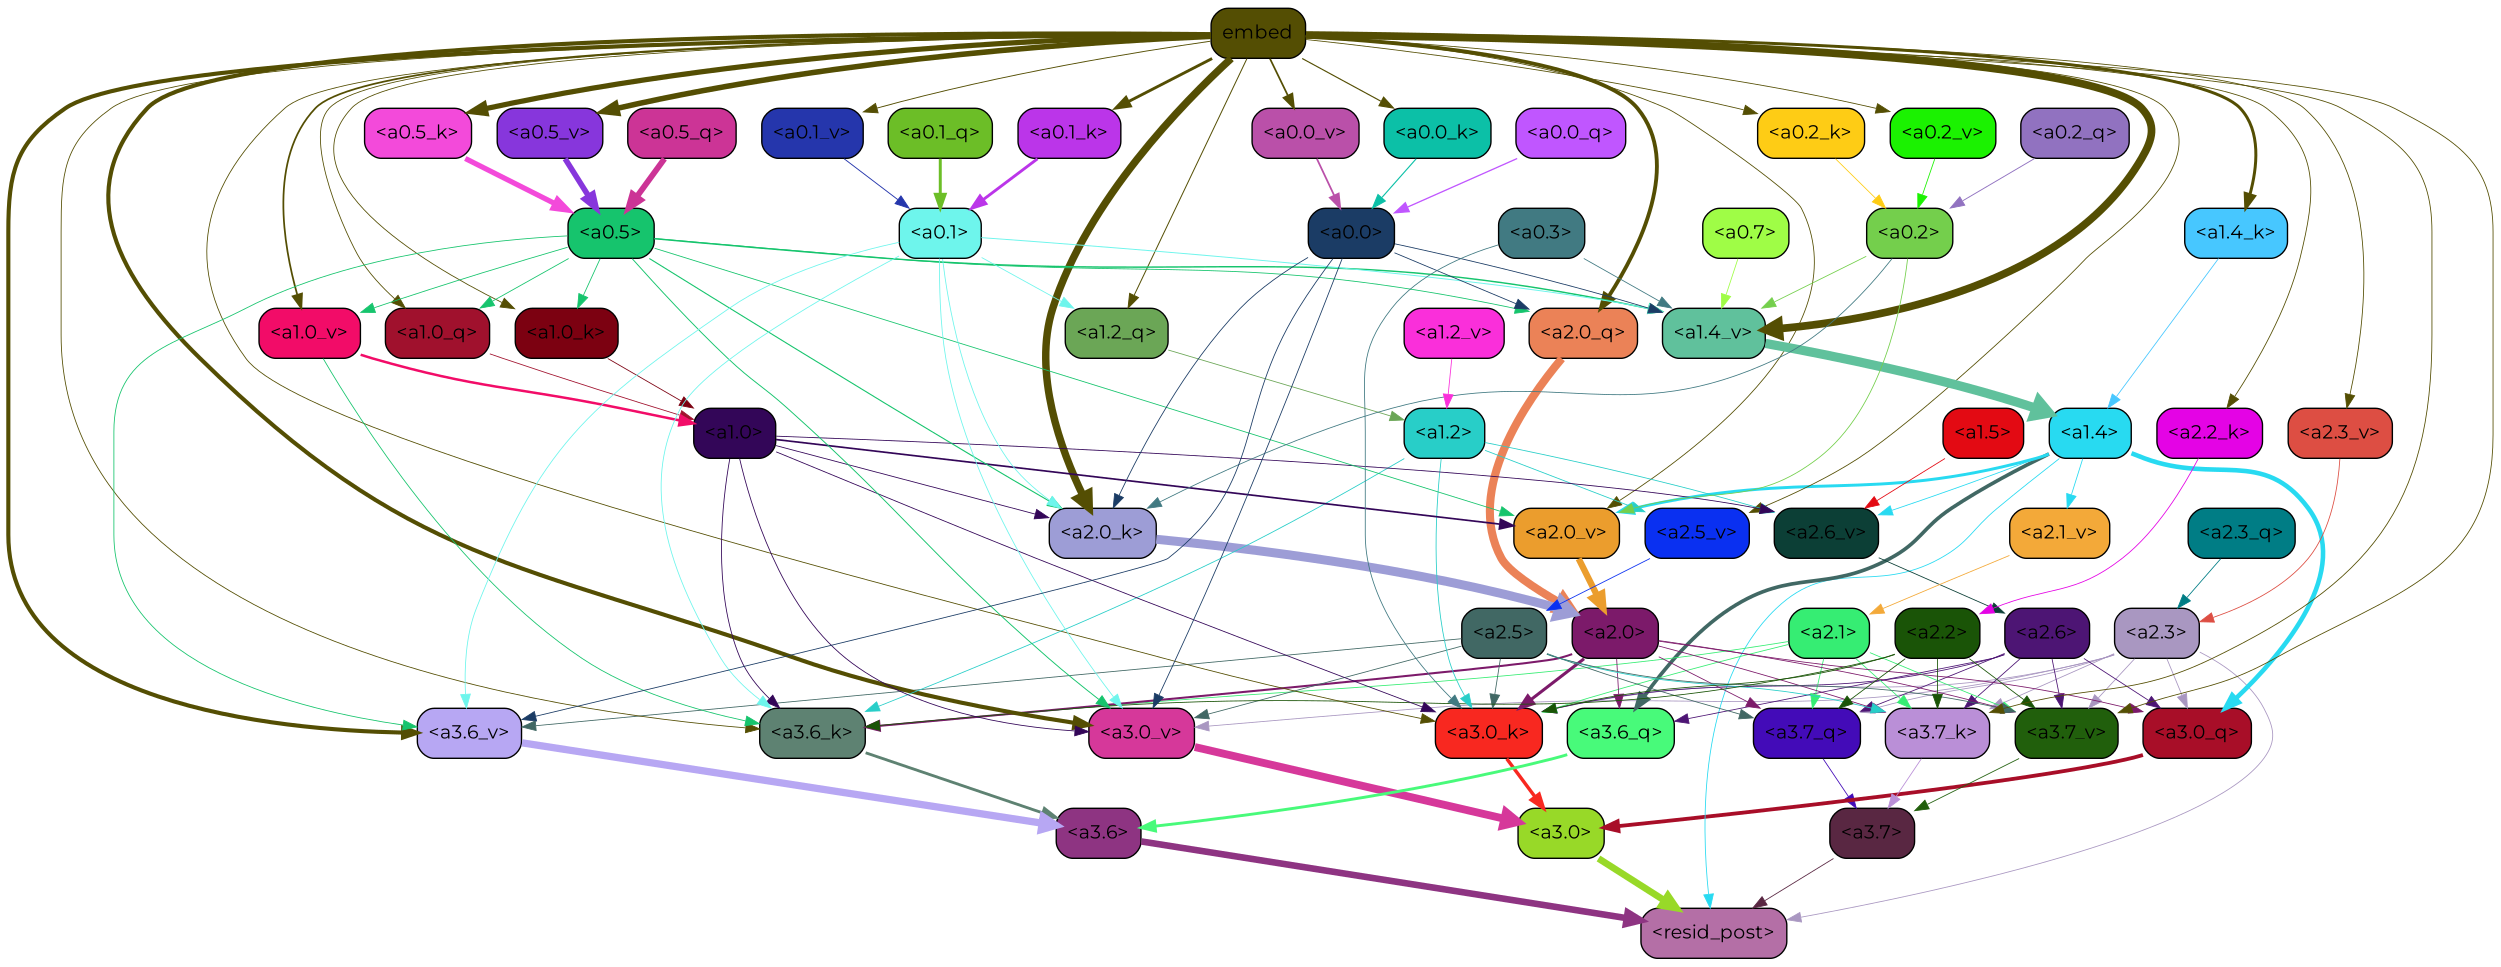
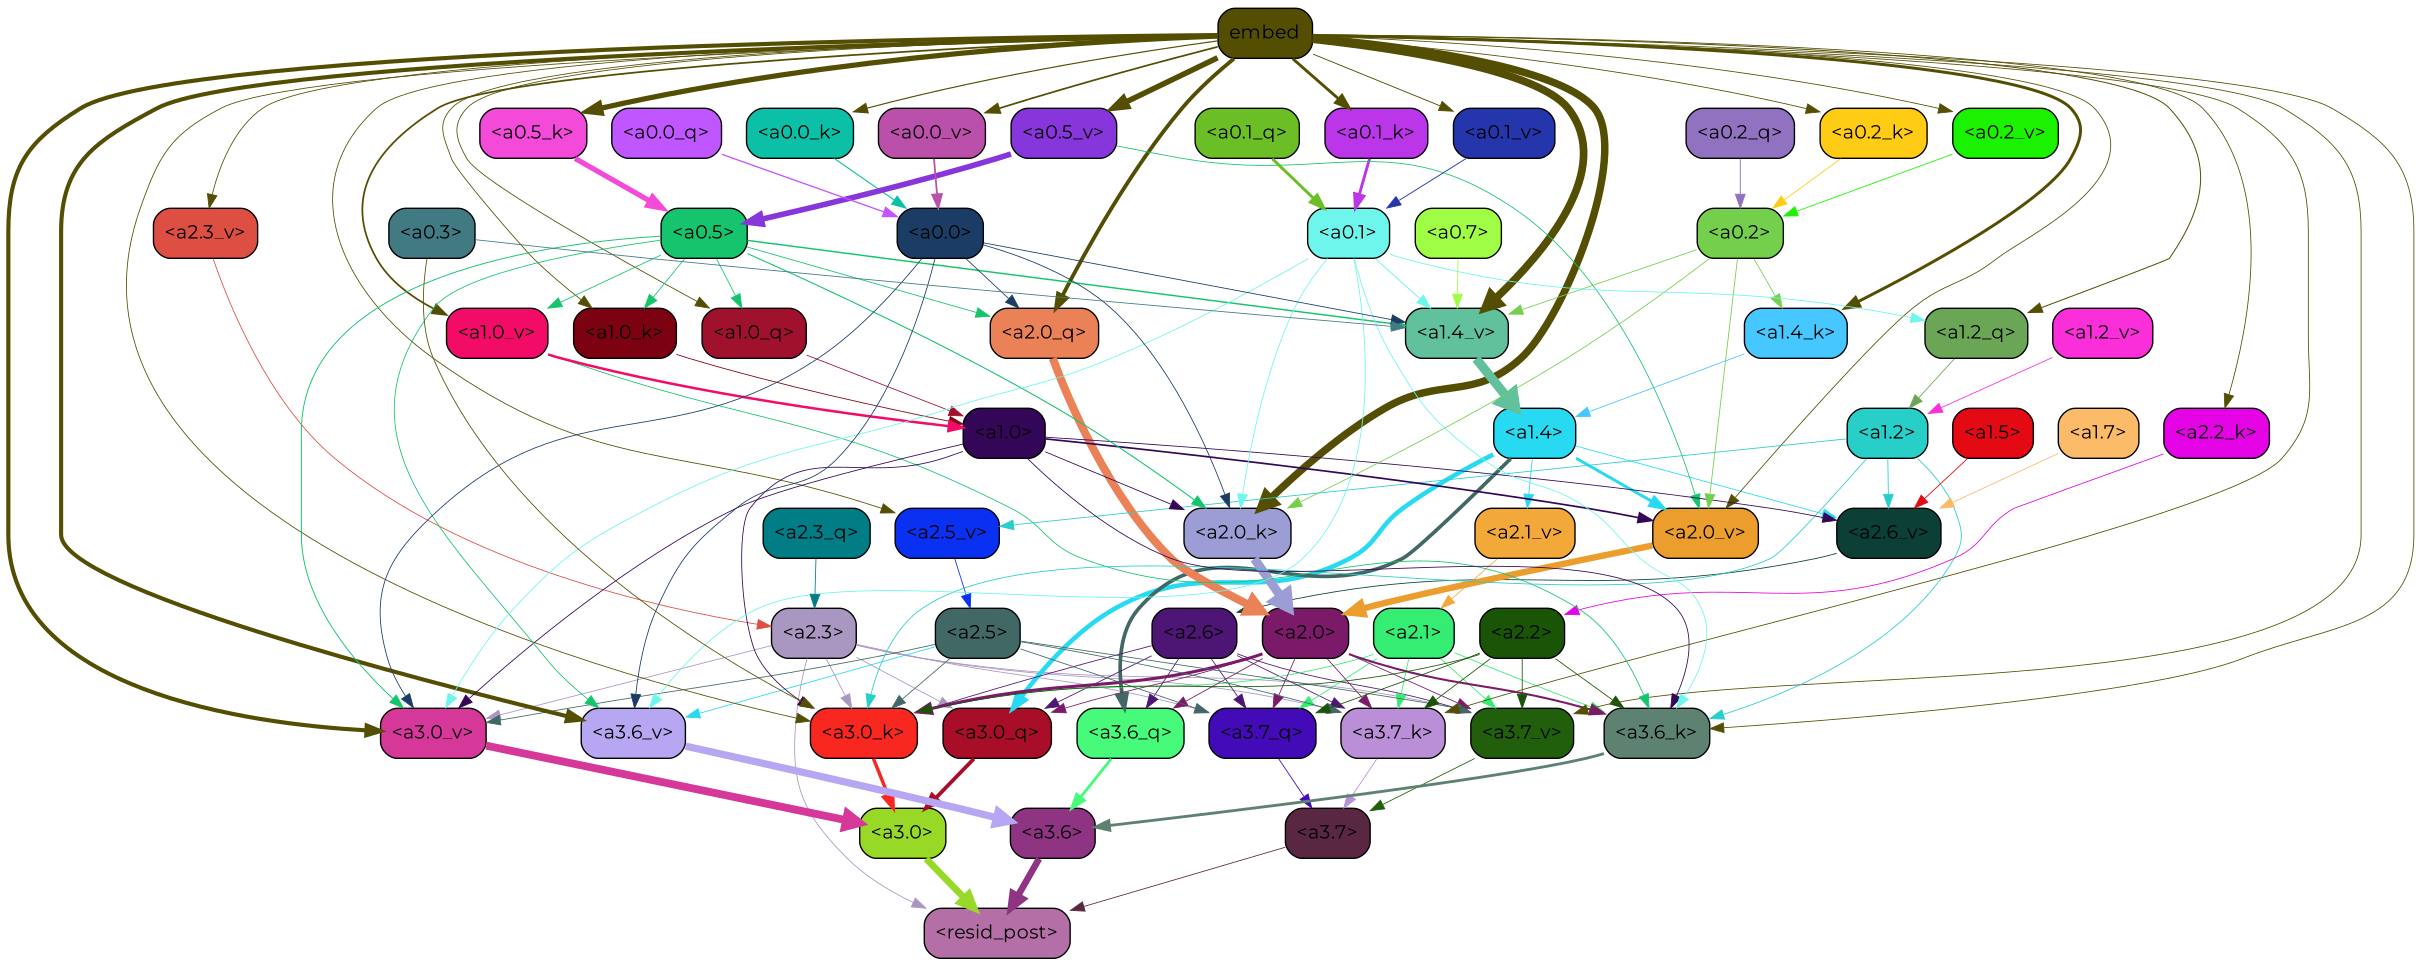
(682, 133) -> none
none -> (1765, 277)
(1077, 380) -> (1486, 193)
(1558, 393) -> (1522, 385)
none -> (2099, 433)
(1365, 450) -> (553, 525)
(1787, 600) -> none
(999, 682) -> (817, 680)
(1709, 684) -> (1175, 671)
